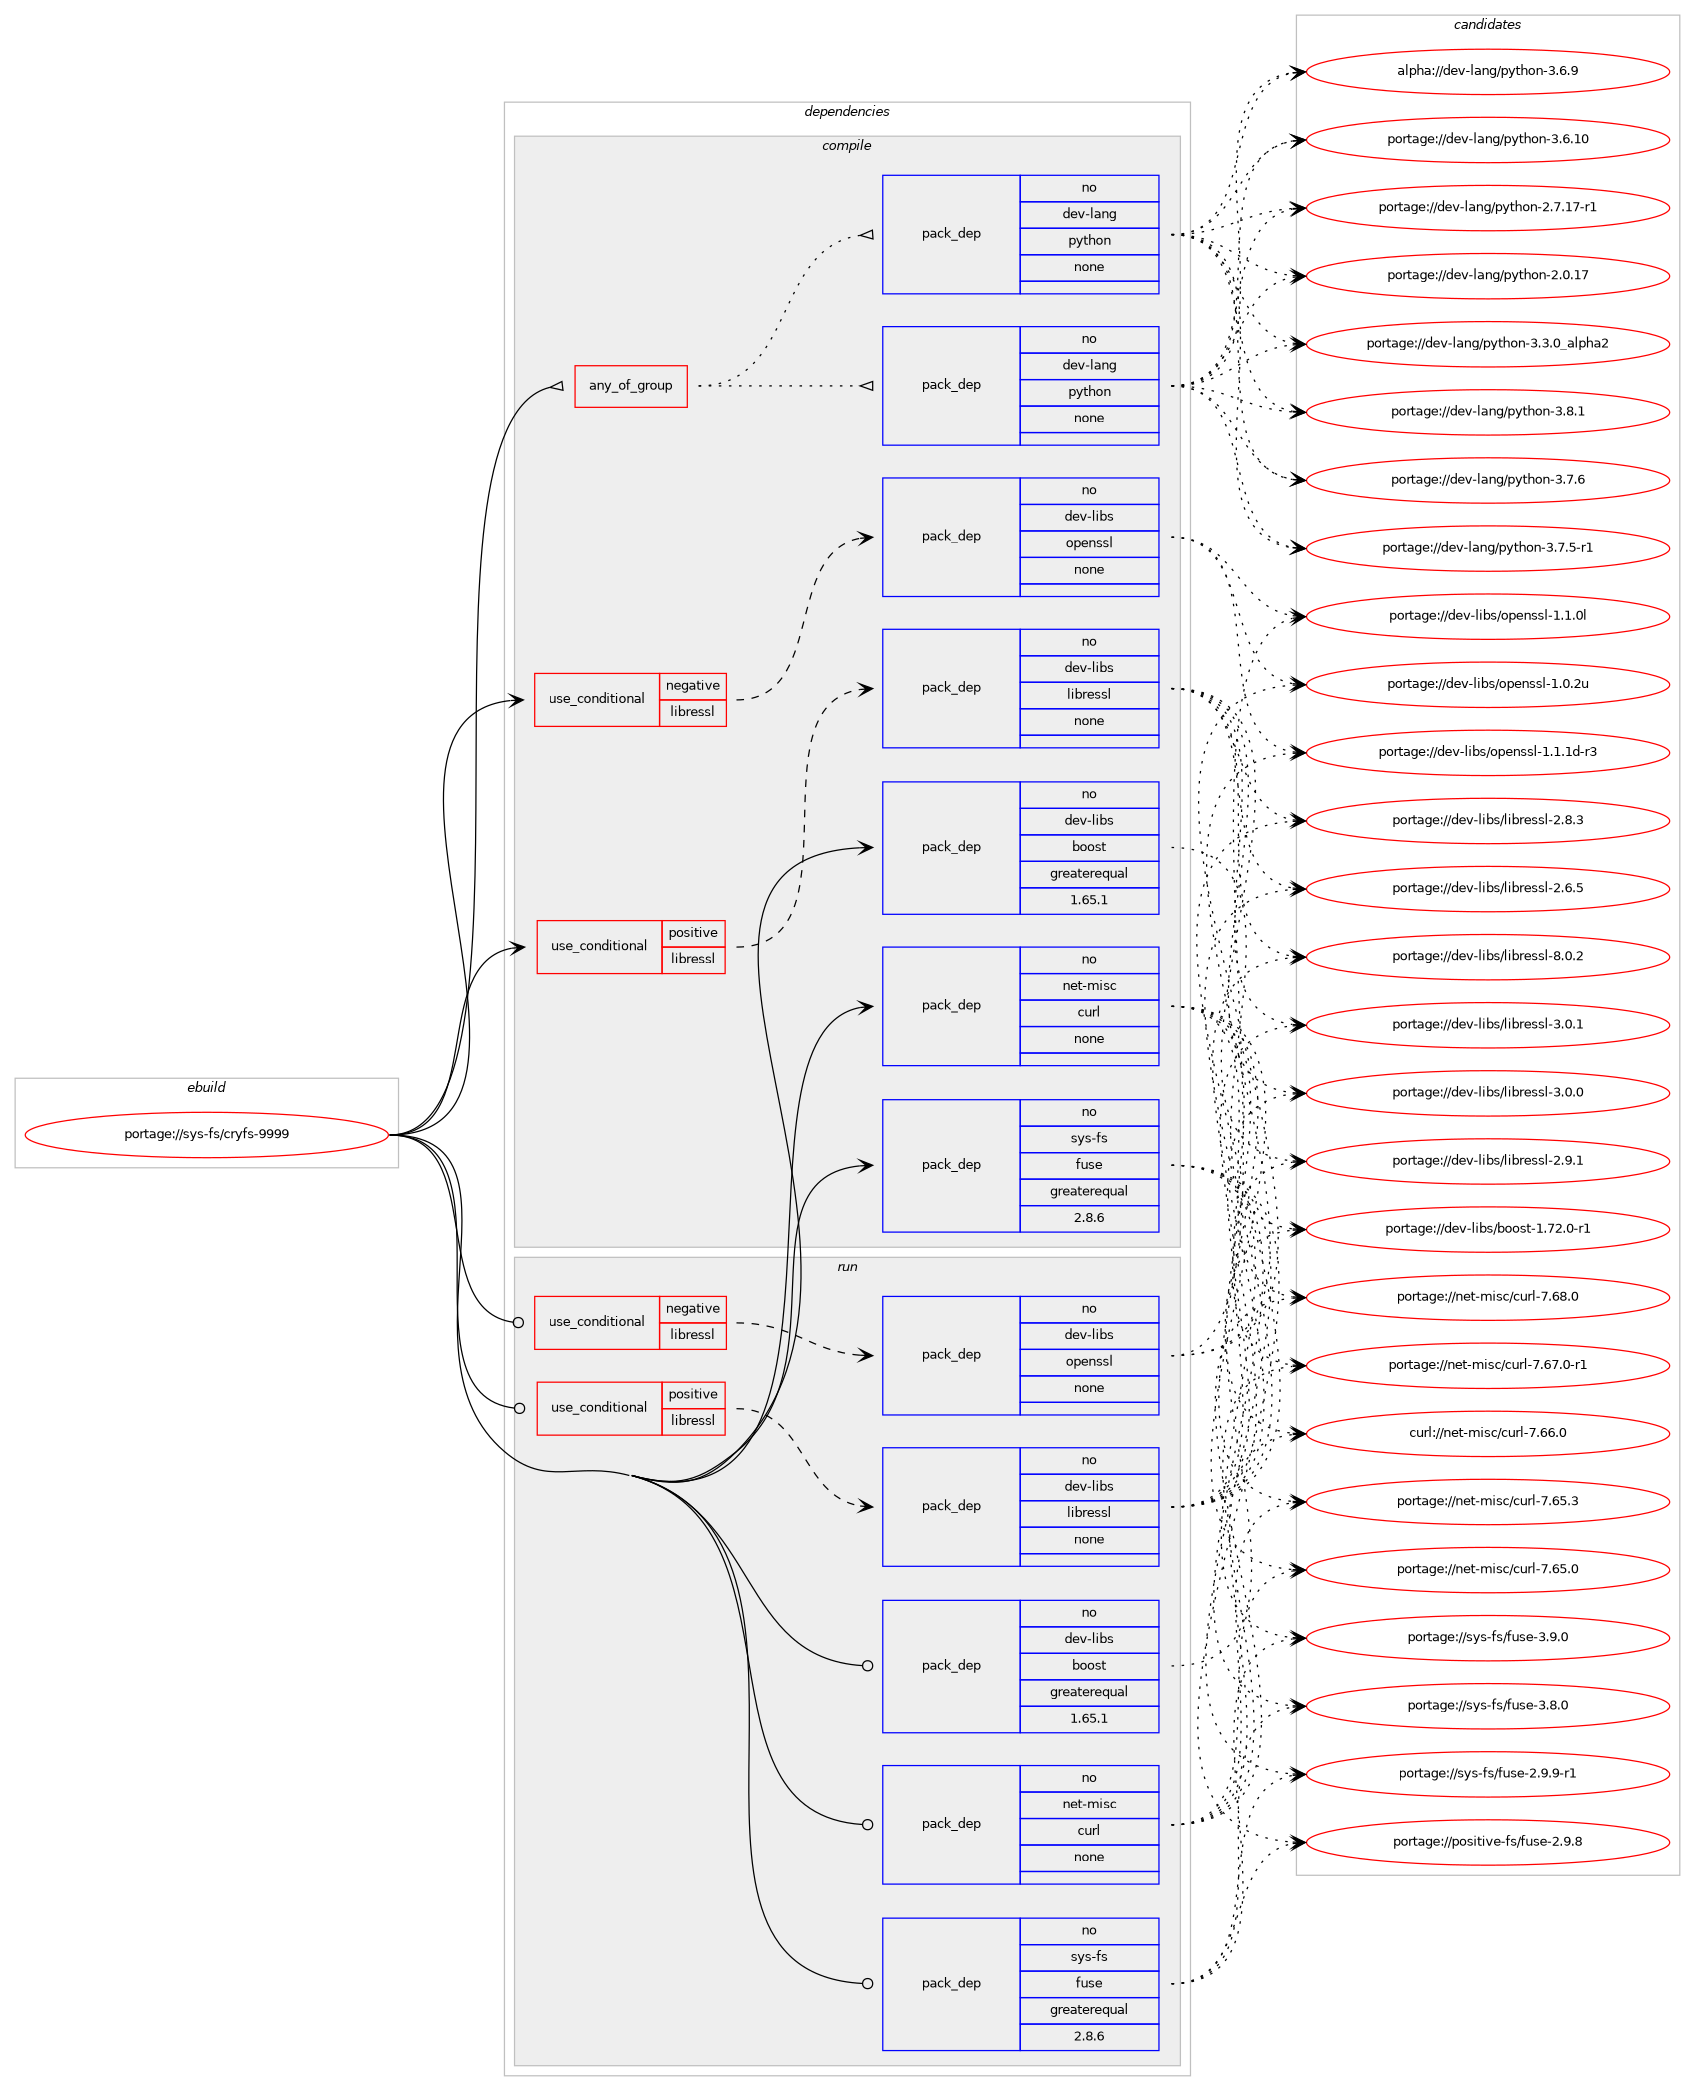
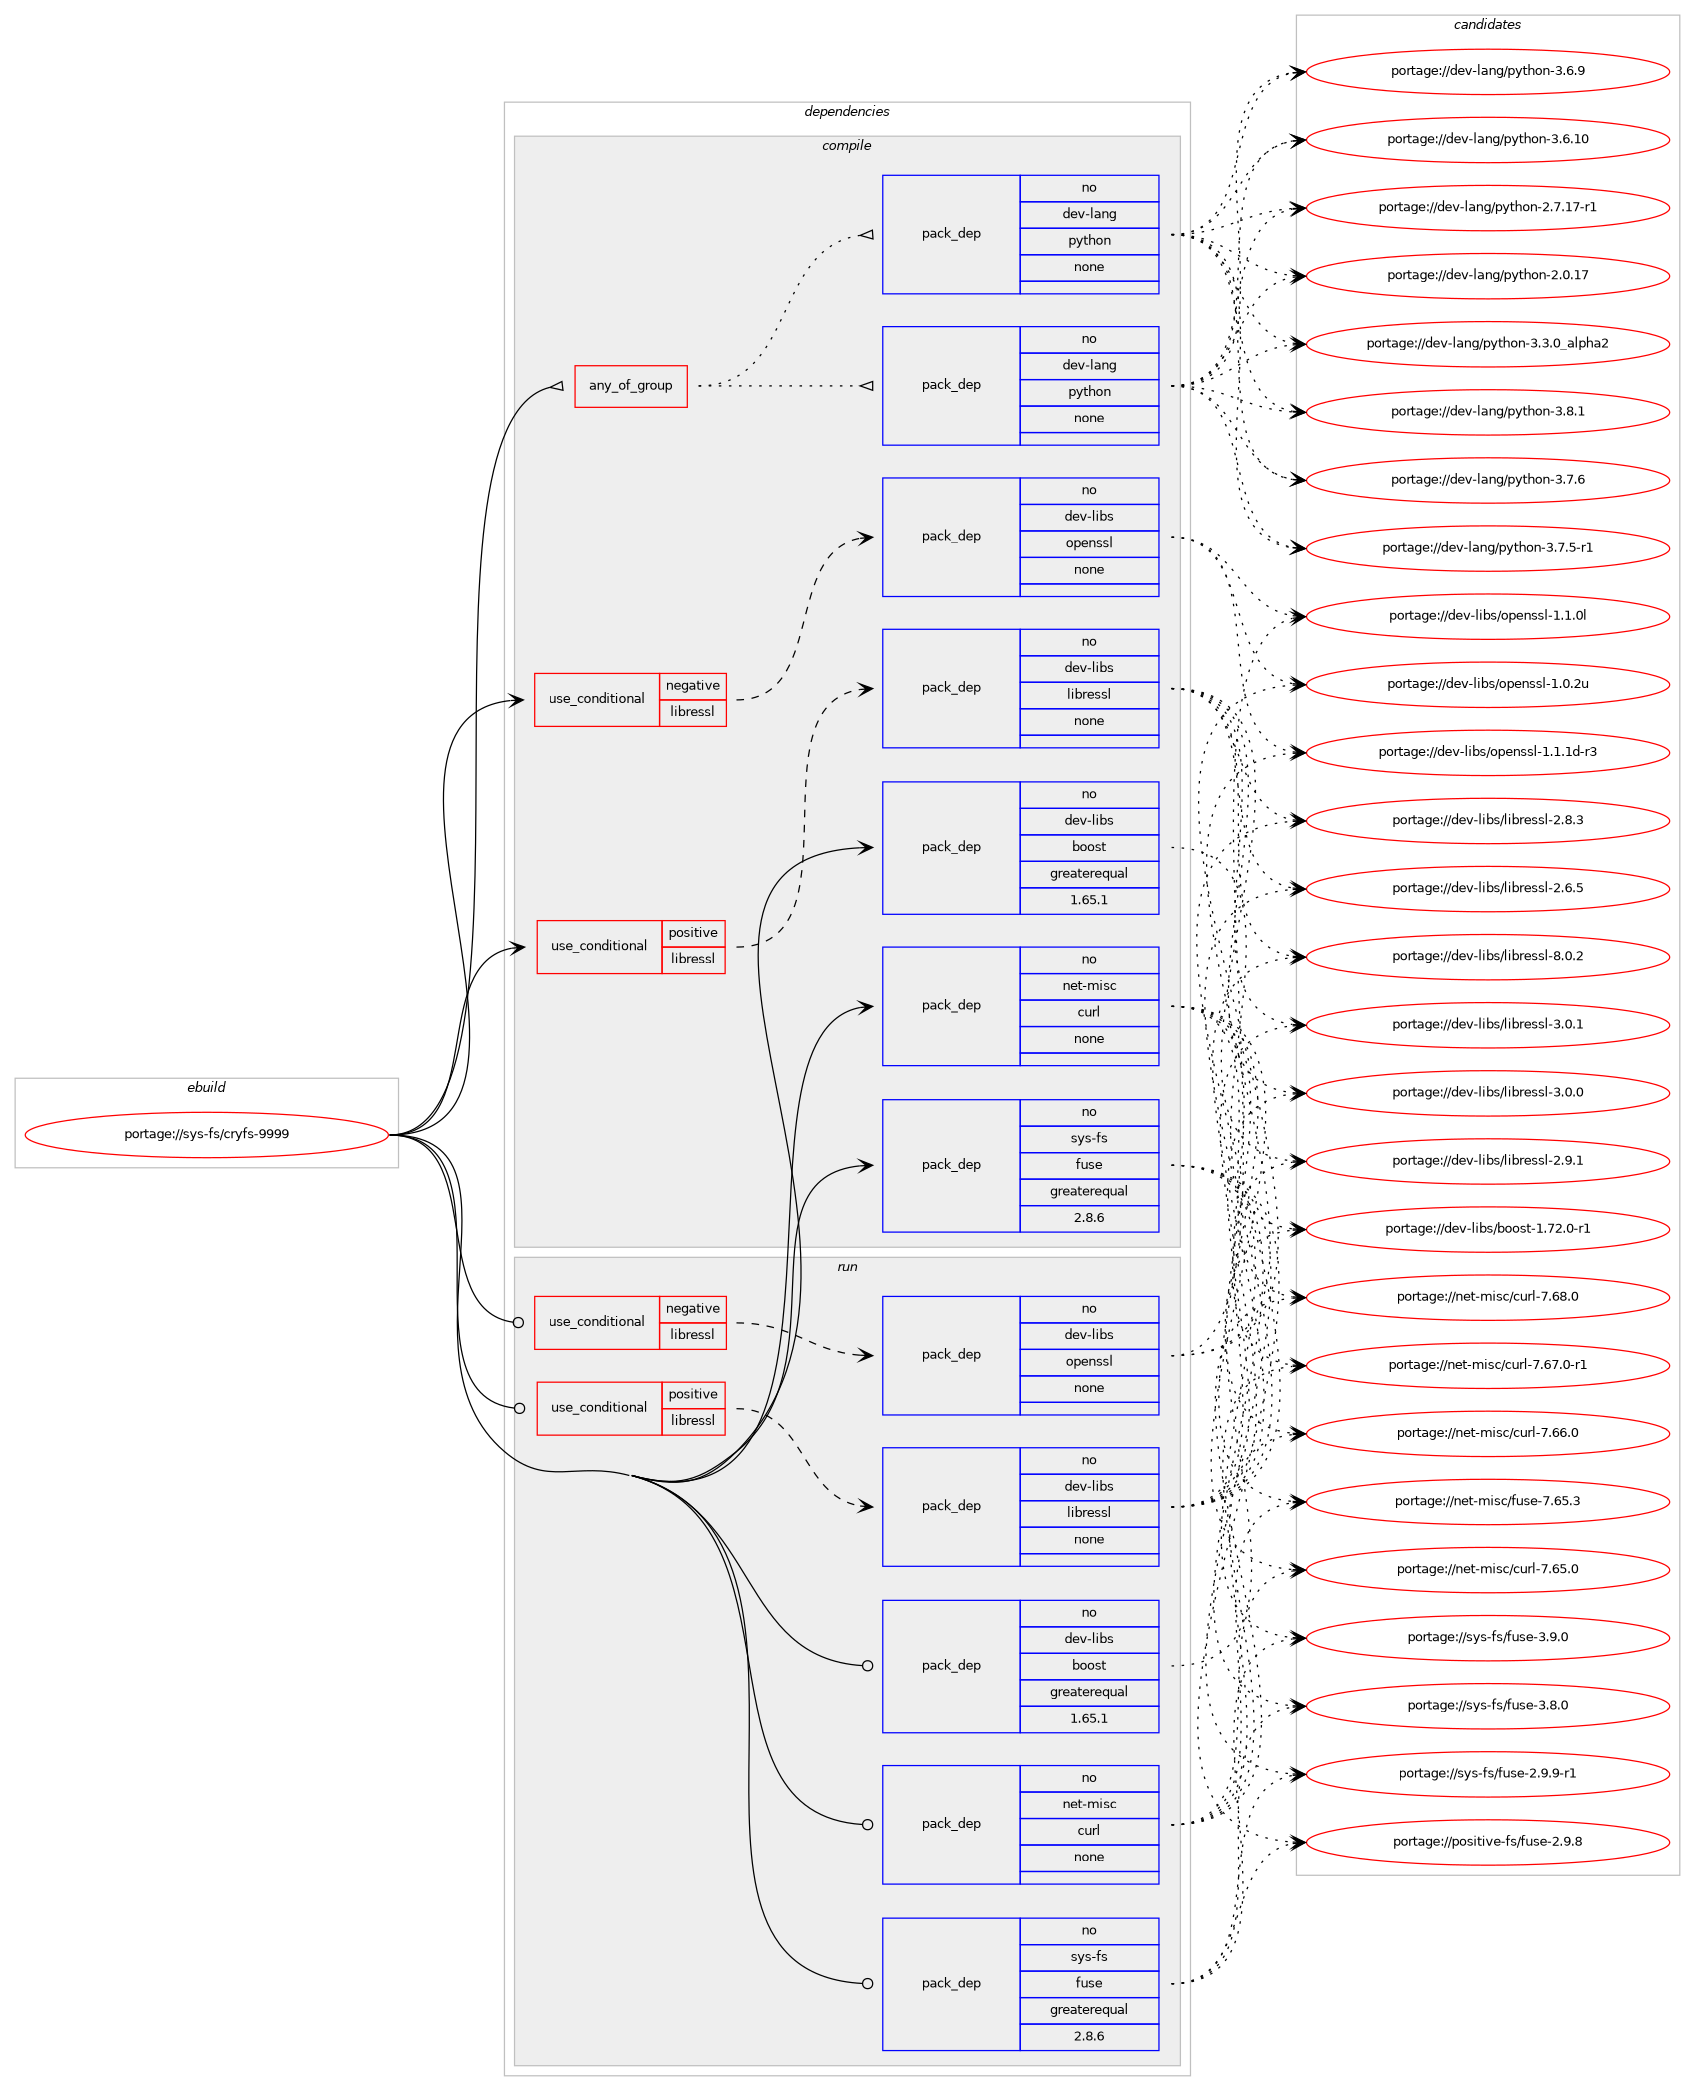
(1488, 72) -> (1488, 72)
(1488, 1434) -> (1488, 1434)
(1488, 1502) -> (1488, 1502)
